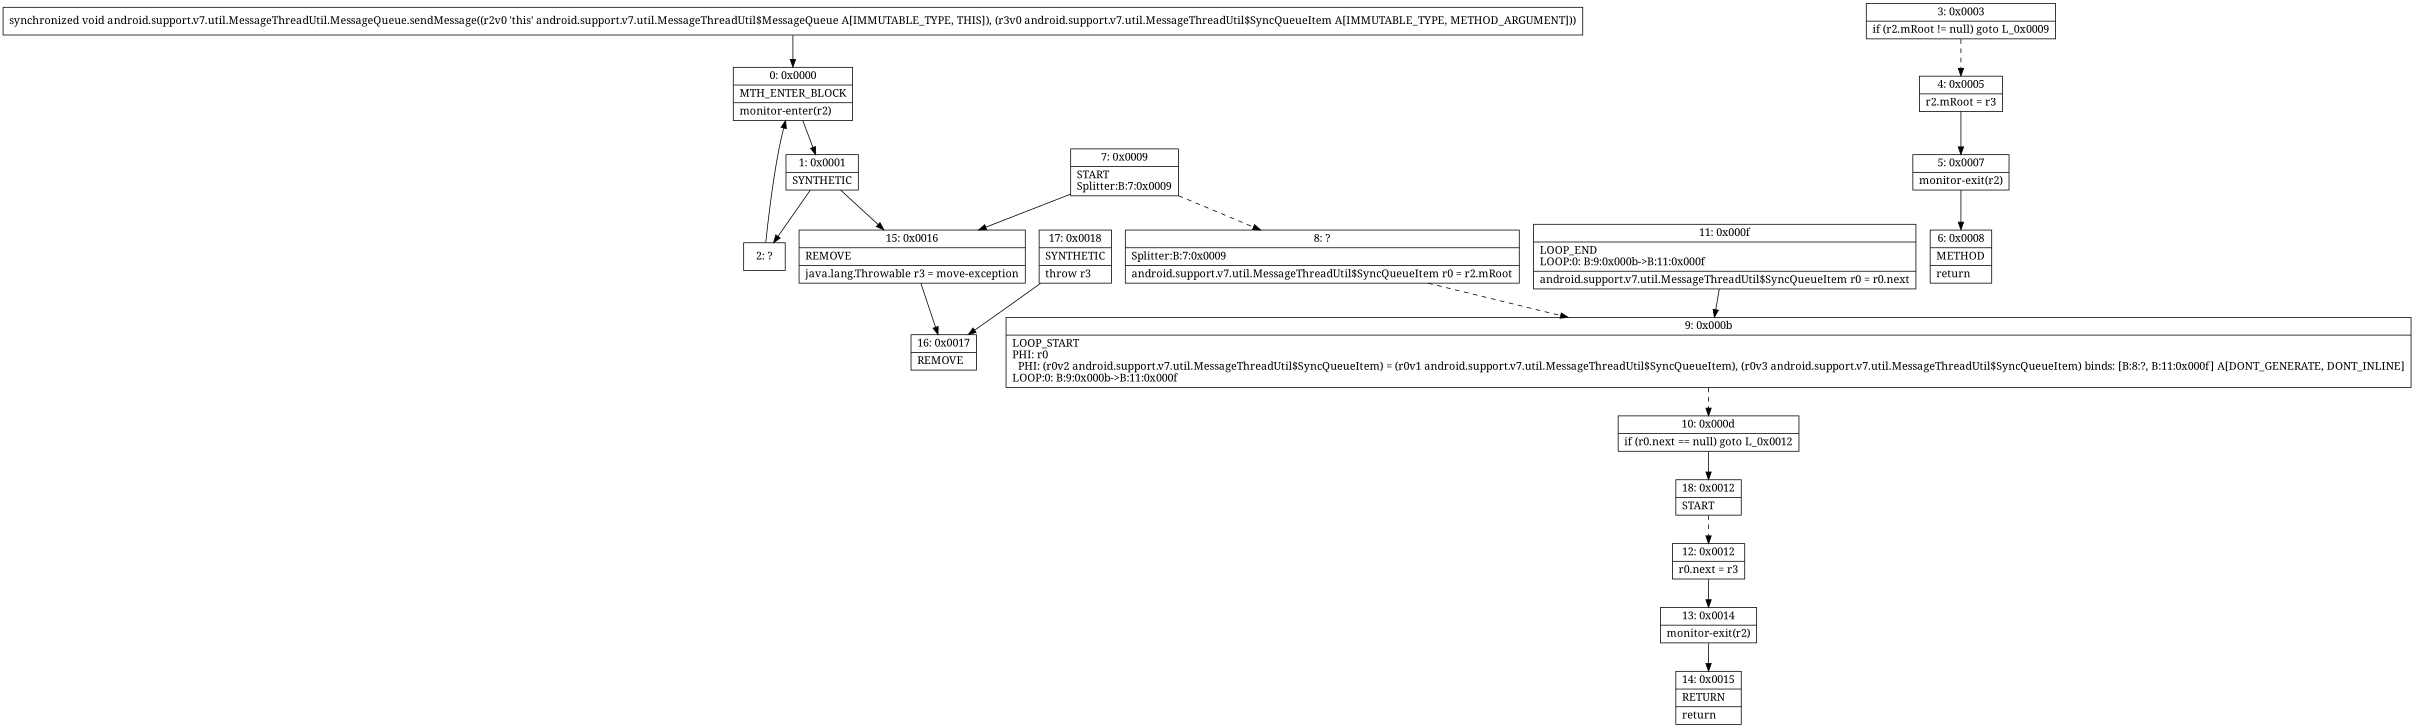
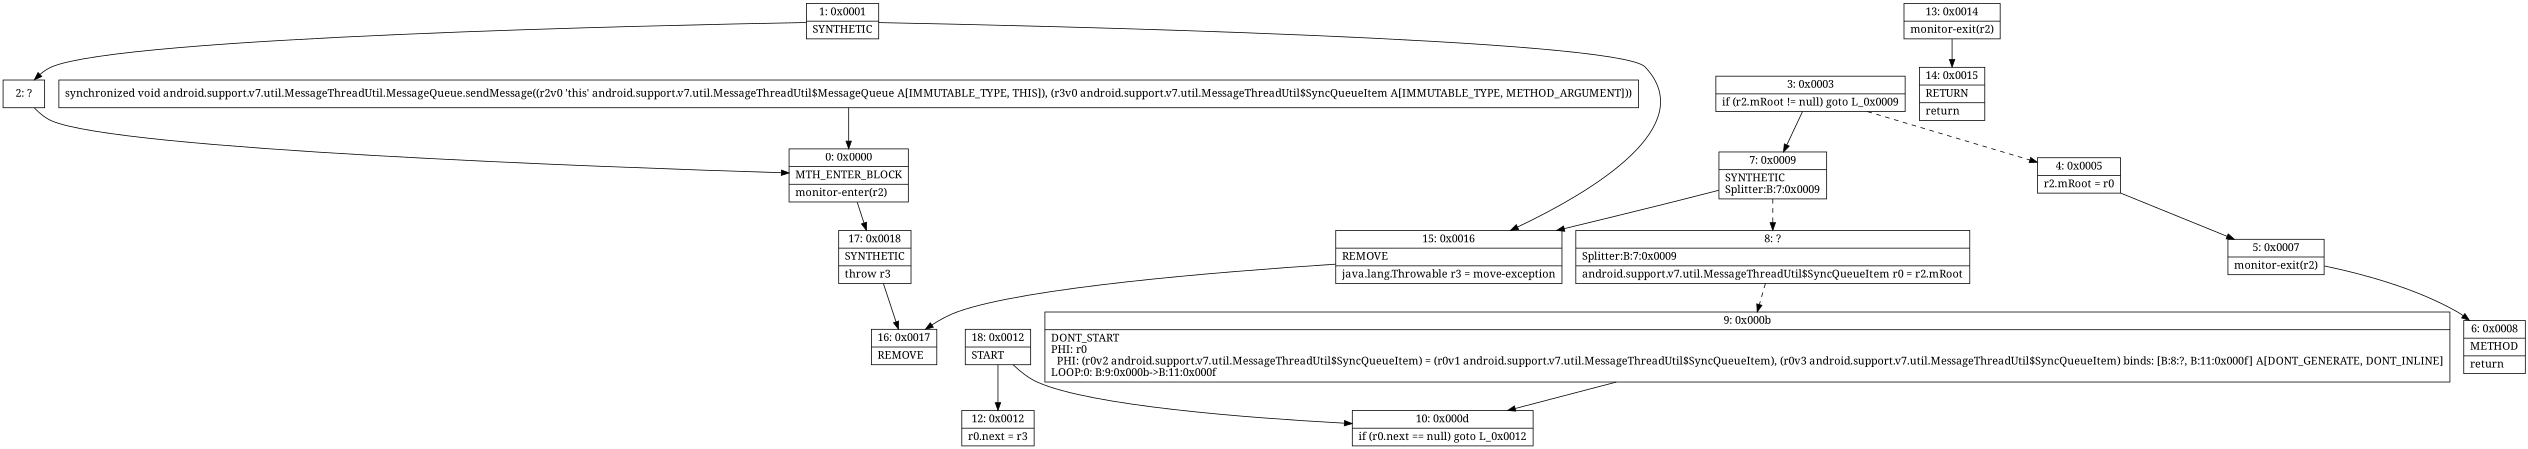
(1961, 102) -> (2079, 184)
none -> (1795, 128)
(808, 134) -> (861, 213)
(1093, 175) -> (1755, 178)
(1725, 257) -> none
(1046, 344) -> (1085, 338)
(1709, 398) -> (1566, 395)
(1709, 462) -> (1175, 410)
(1709, 525) -> (998, 384)
(1709, 589) -> none
